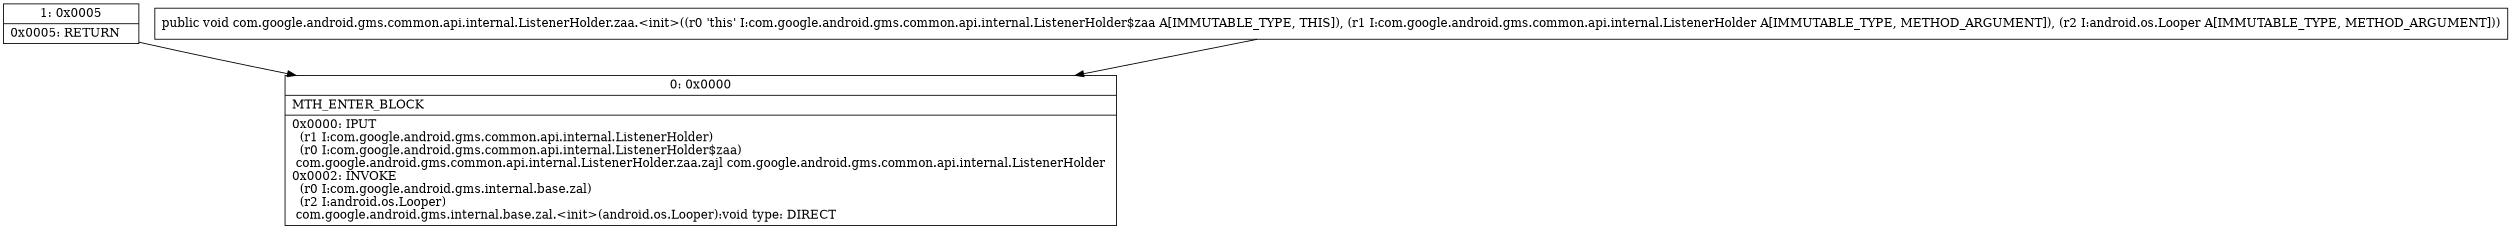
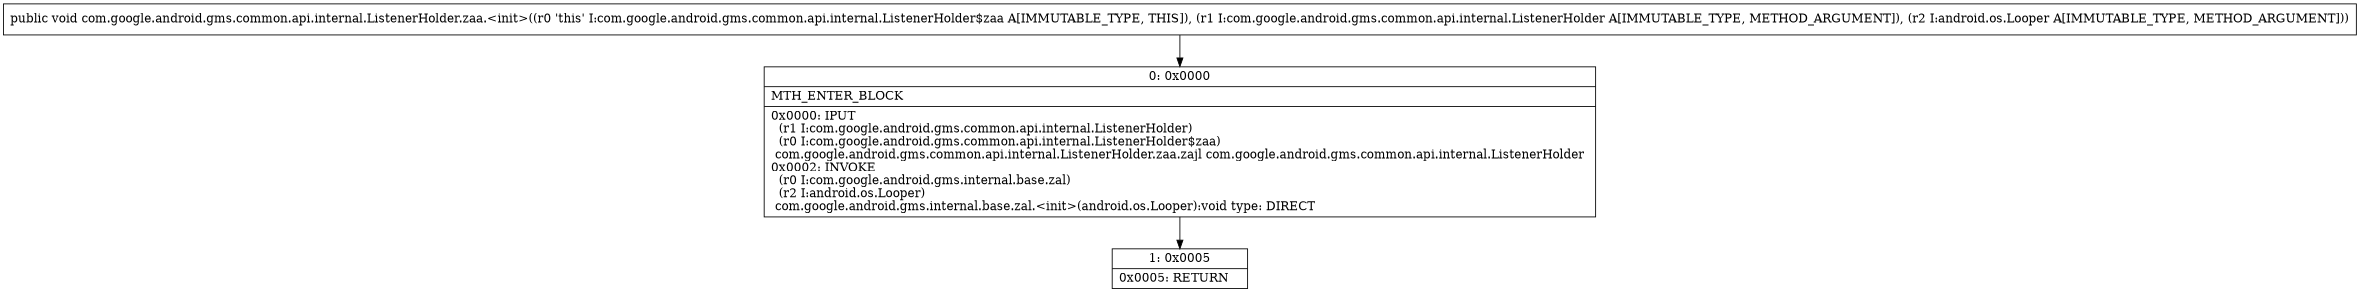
(213, 58) -> (1180, 229)
